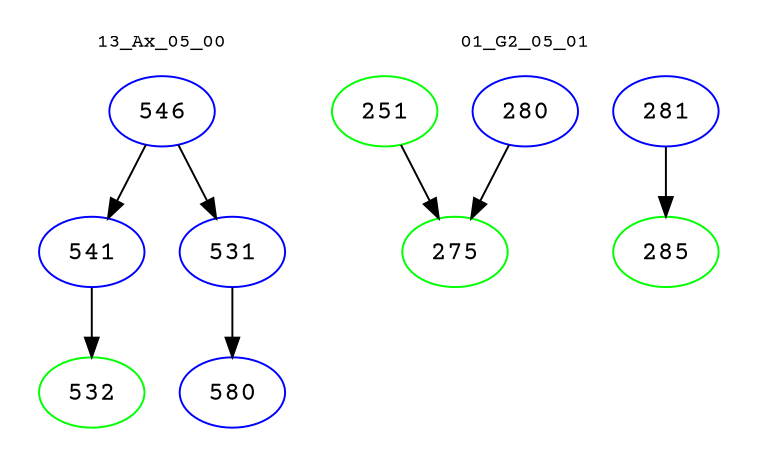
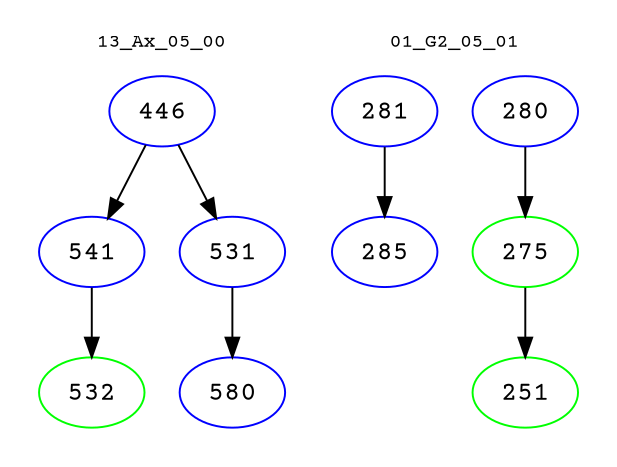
(162, 111) -> (162, 111)
(415, 173) -> (525, 313)
(666, 252) -> (385, 252)
